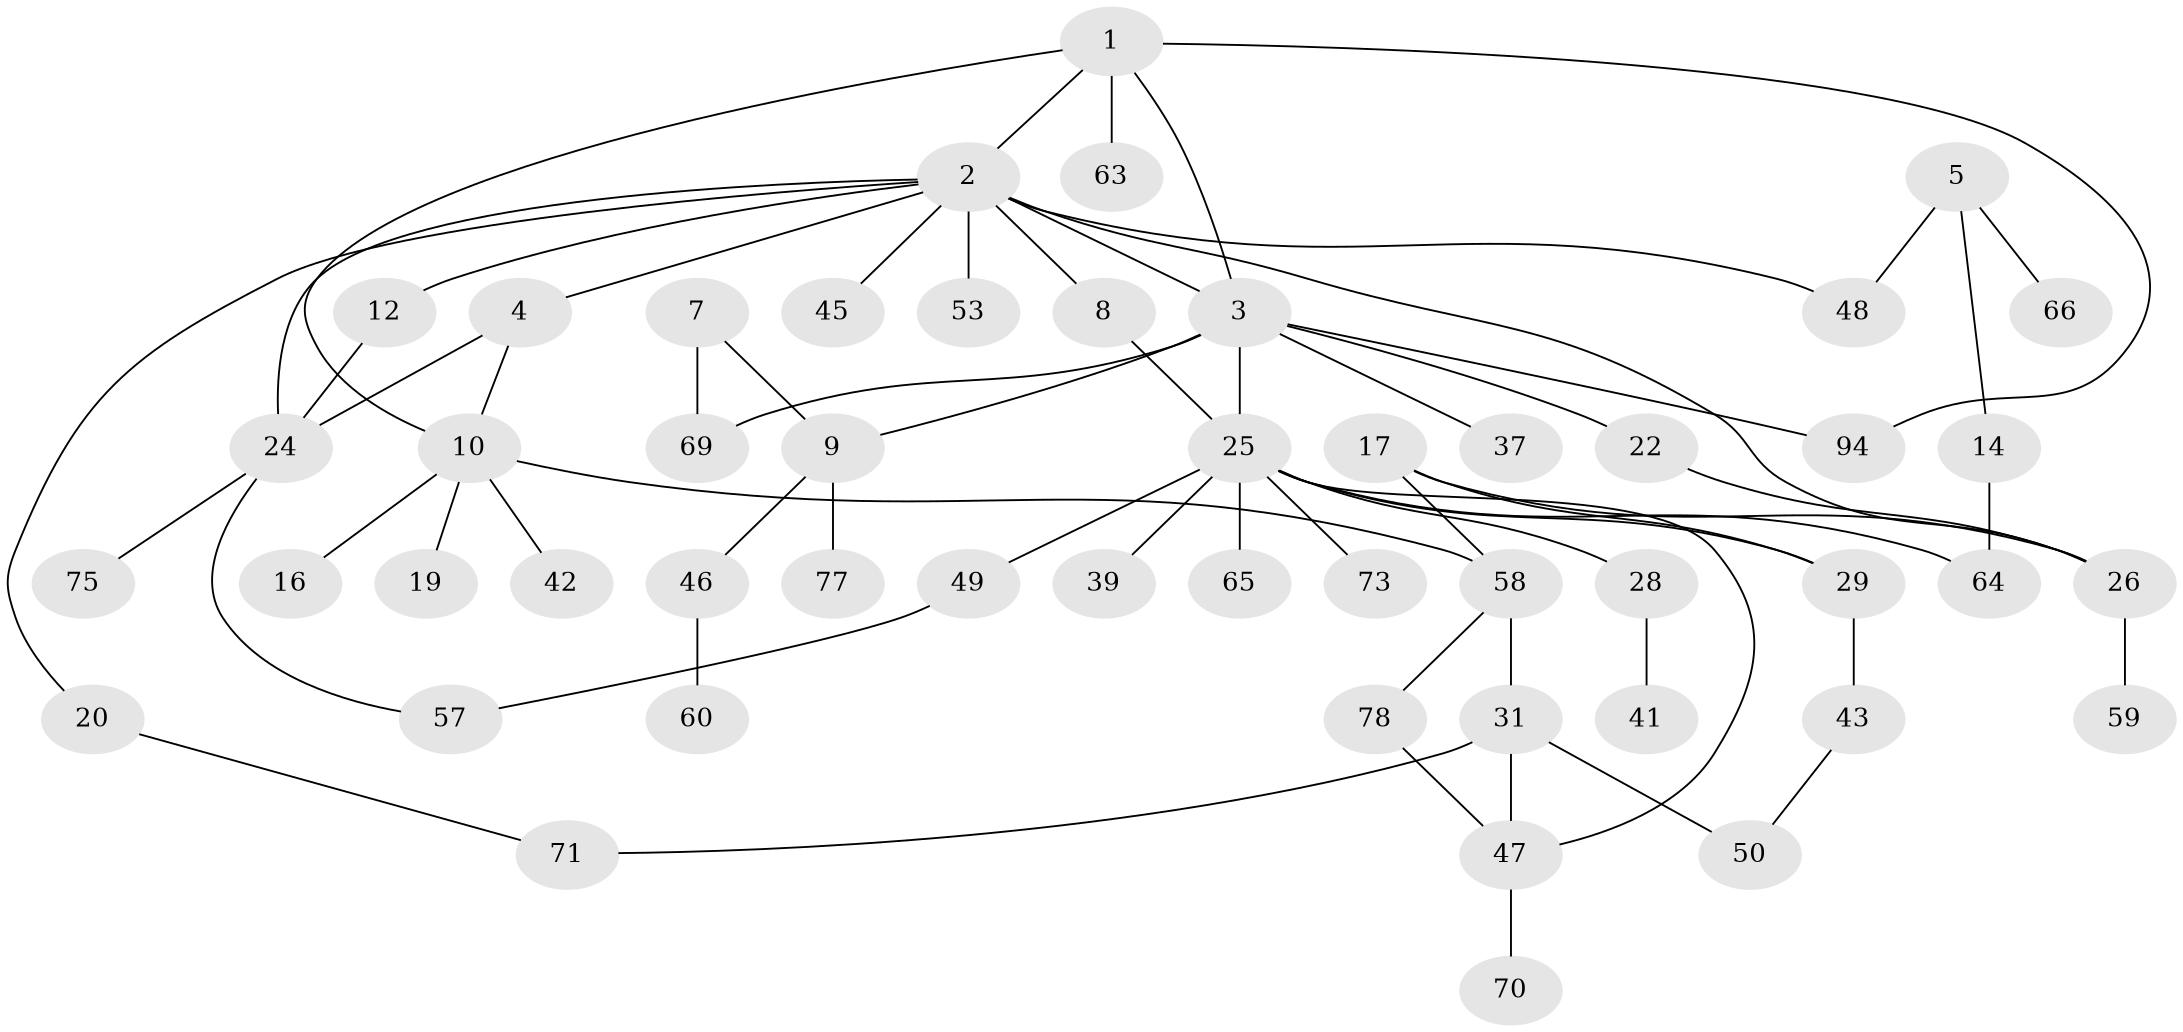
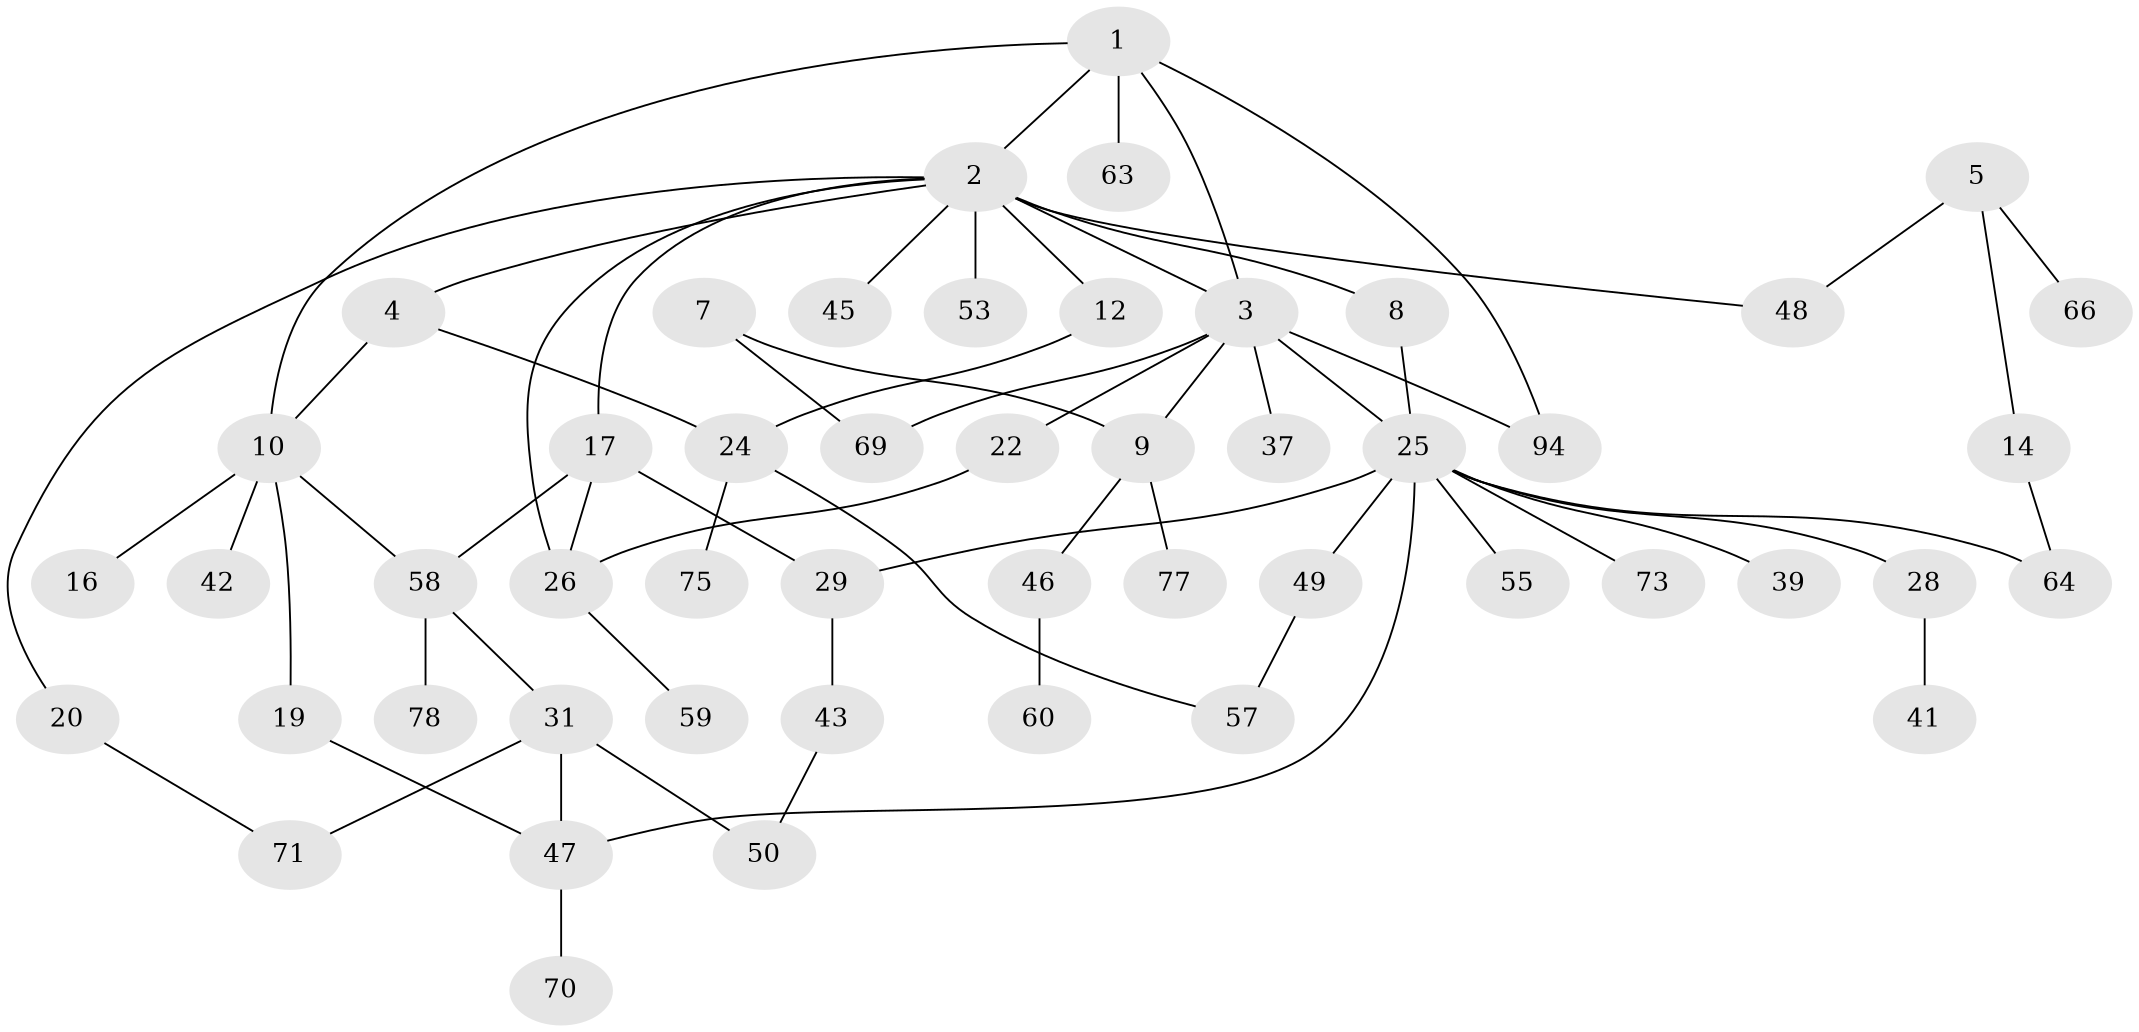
(595, 200) -> (684, 241)
(1240, 584) -> (1518, 584)
(1443, 787) -> (411, 780)
